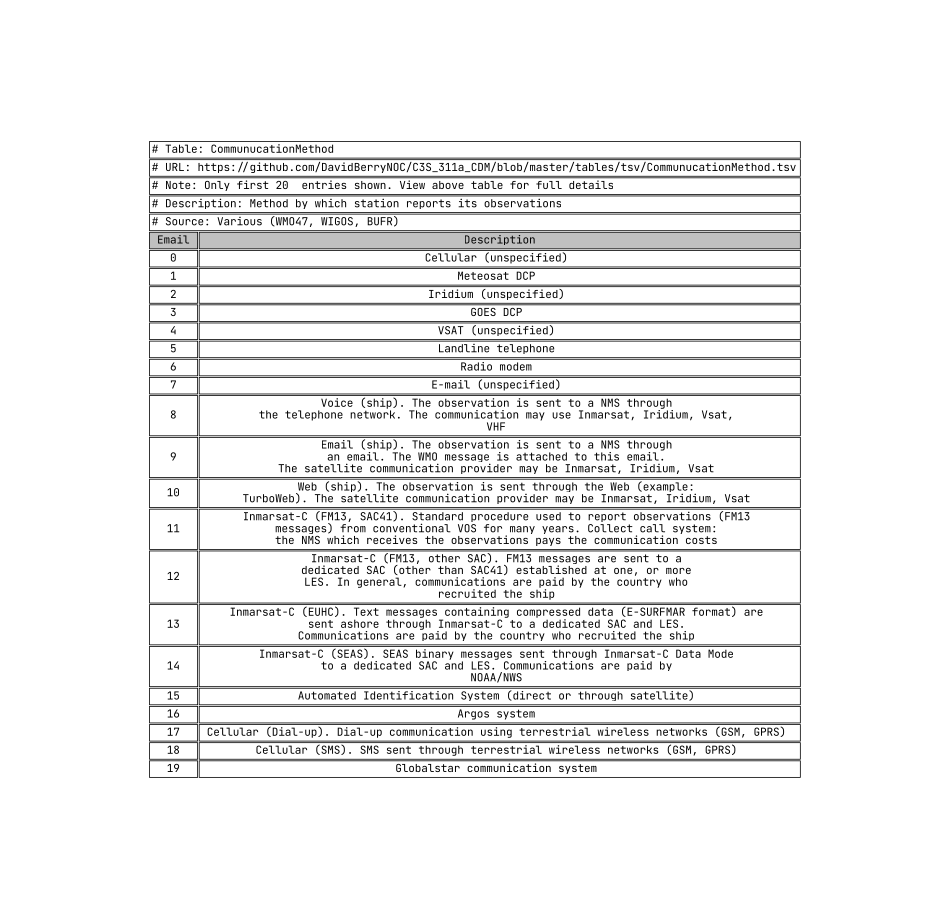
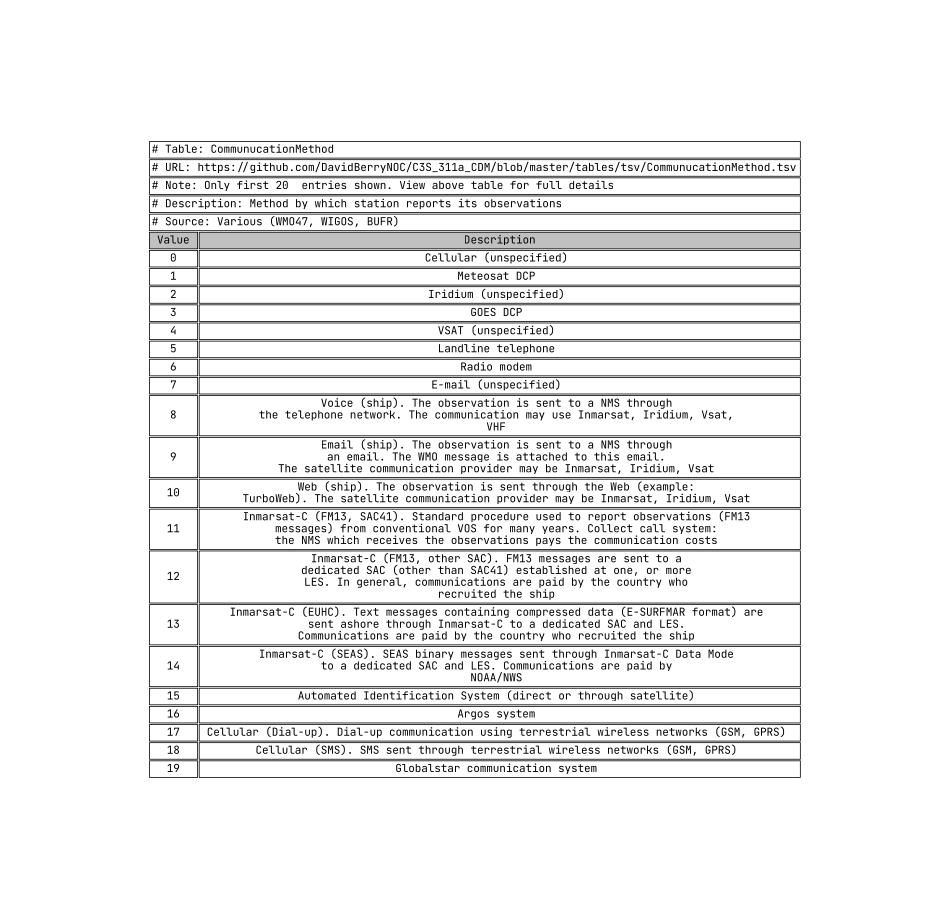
(174, 240) -> (174, 240)
